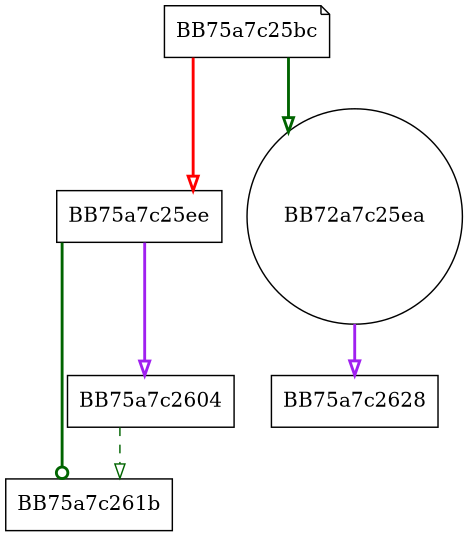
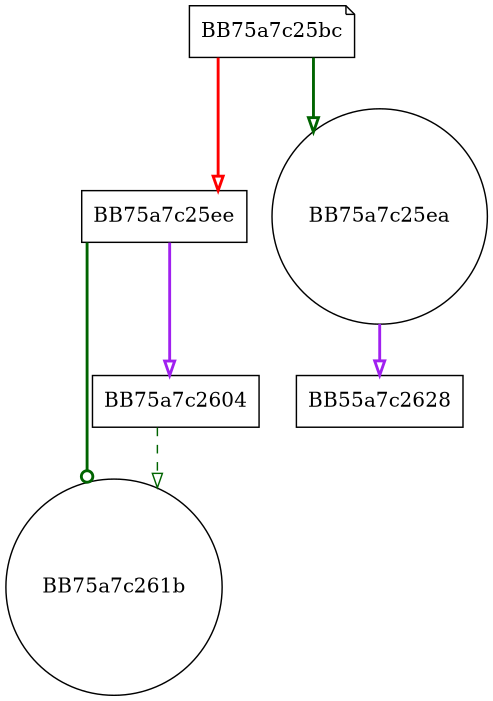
(355, 216) -> (380, 216)
(355, 401) -> (380, 401)
(89, 505) -> (114, 587)
